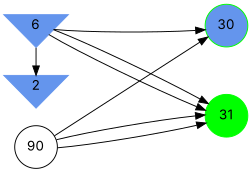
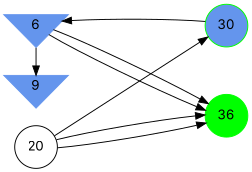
(125, 32) -> (139, 19)
(36, 86) -> (36, 86)
(226, 116) -> (226, 116)
(36, 147) -> (36, 147)
